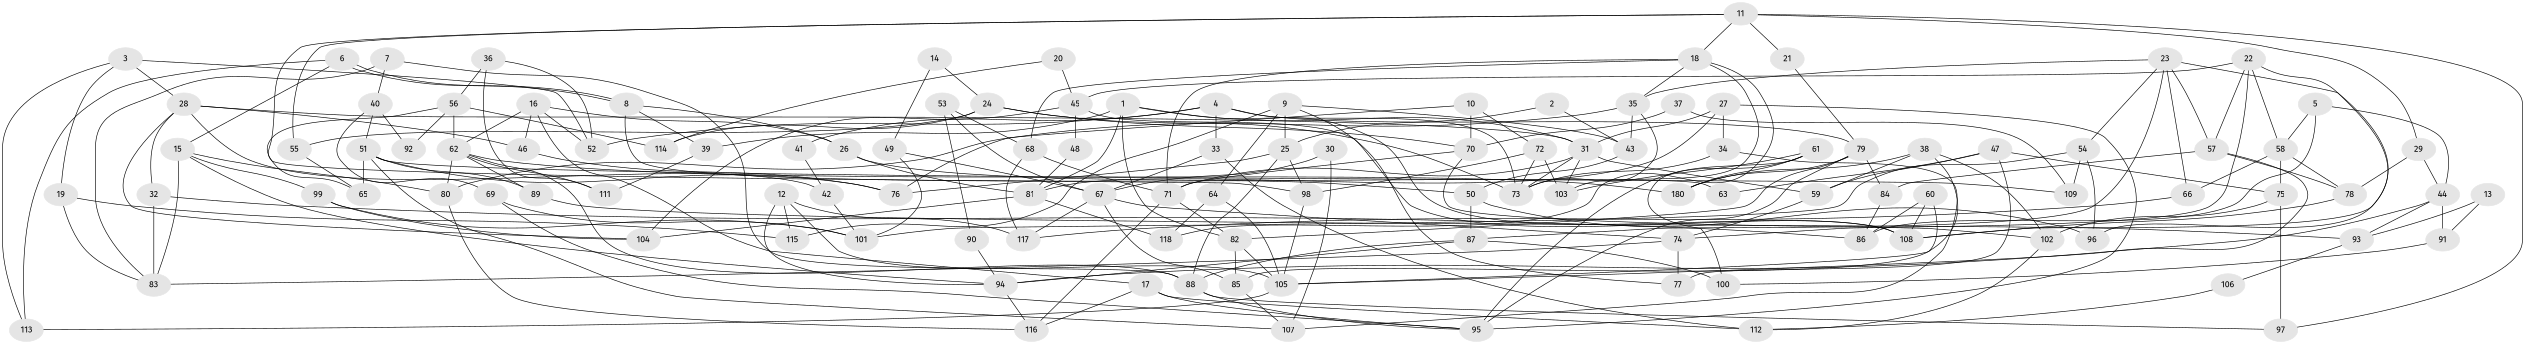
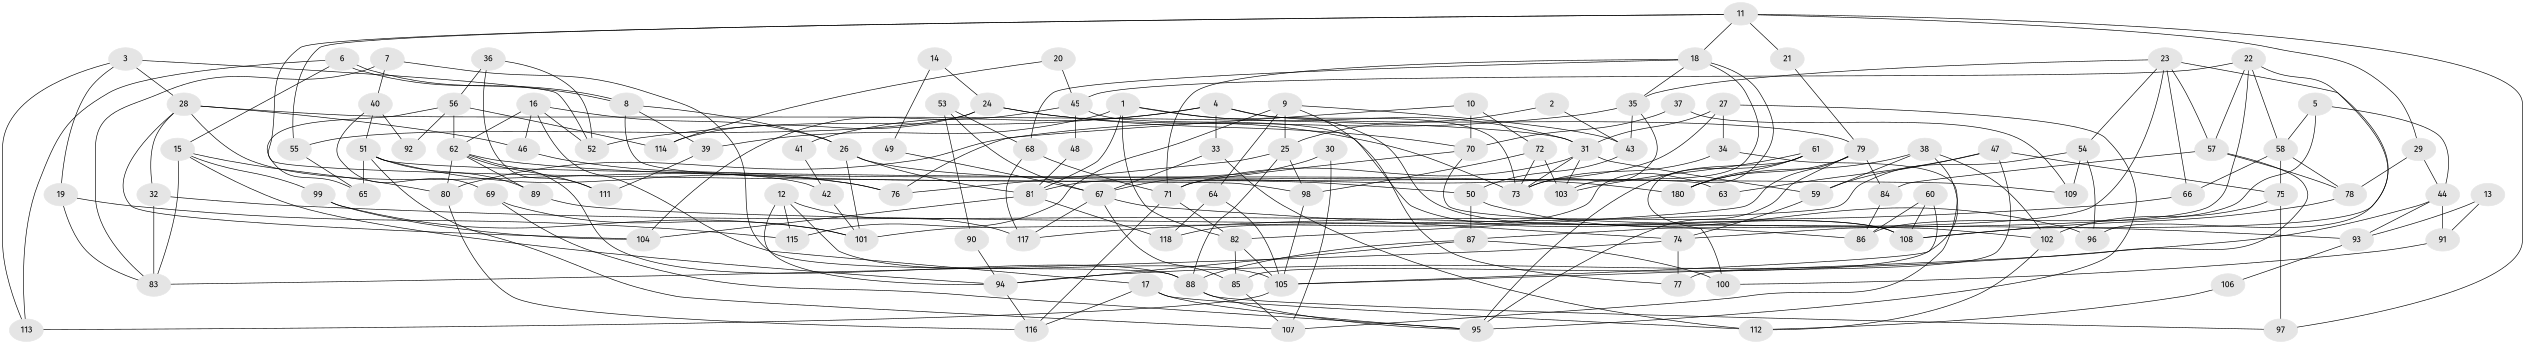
(920, 202) -> (853, 195)
